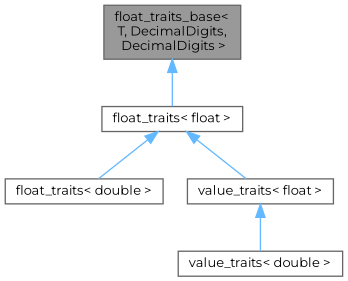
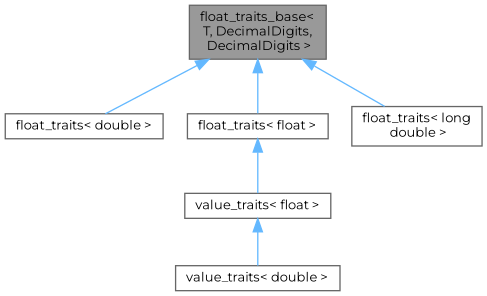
none -> (417, 126)
(123, 159) -> (151, 90)
